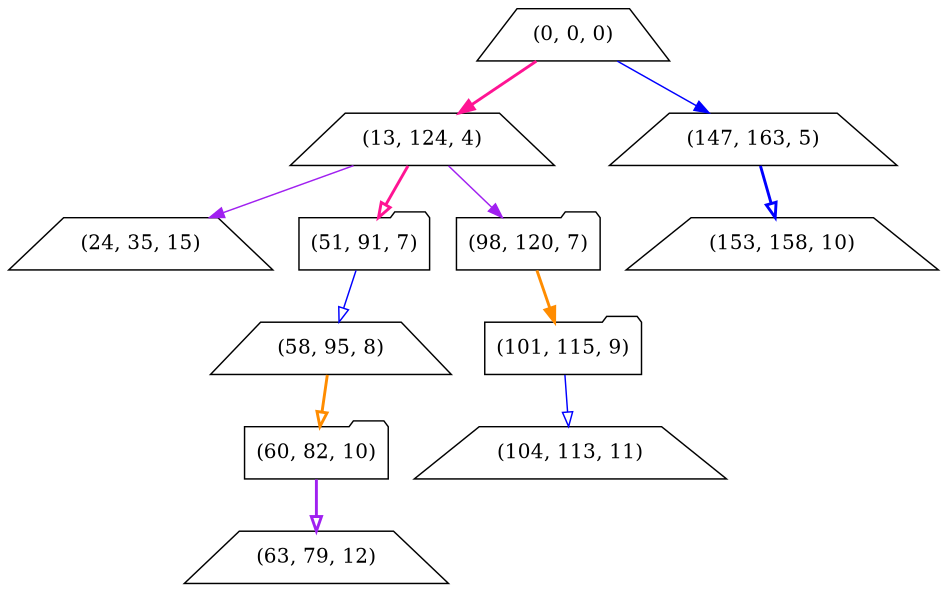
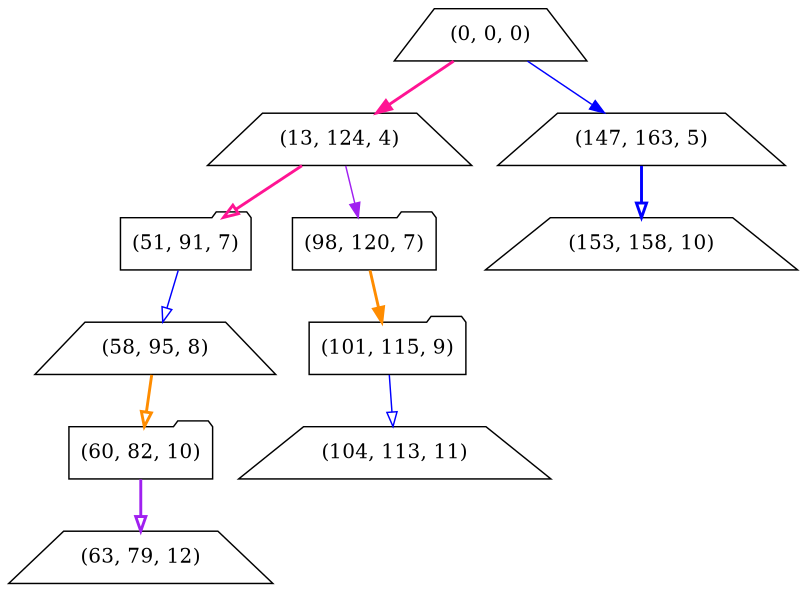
(141, 244) -> none
